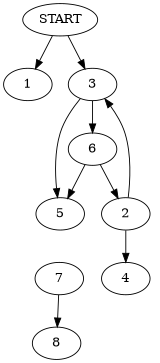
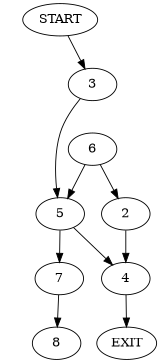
(28, 84) -> none
(93, 112) -> none
(129, 150) -> none
none -> (60, 242)
none -> (90, 243)
none -> (127, 343)
